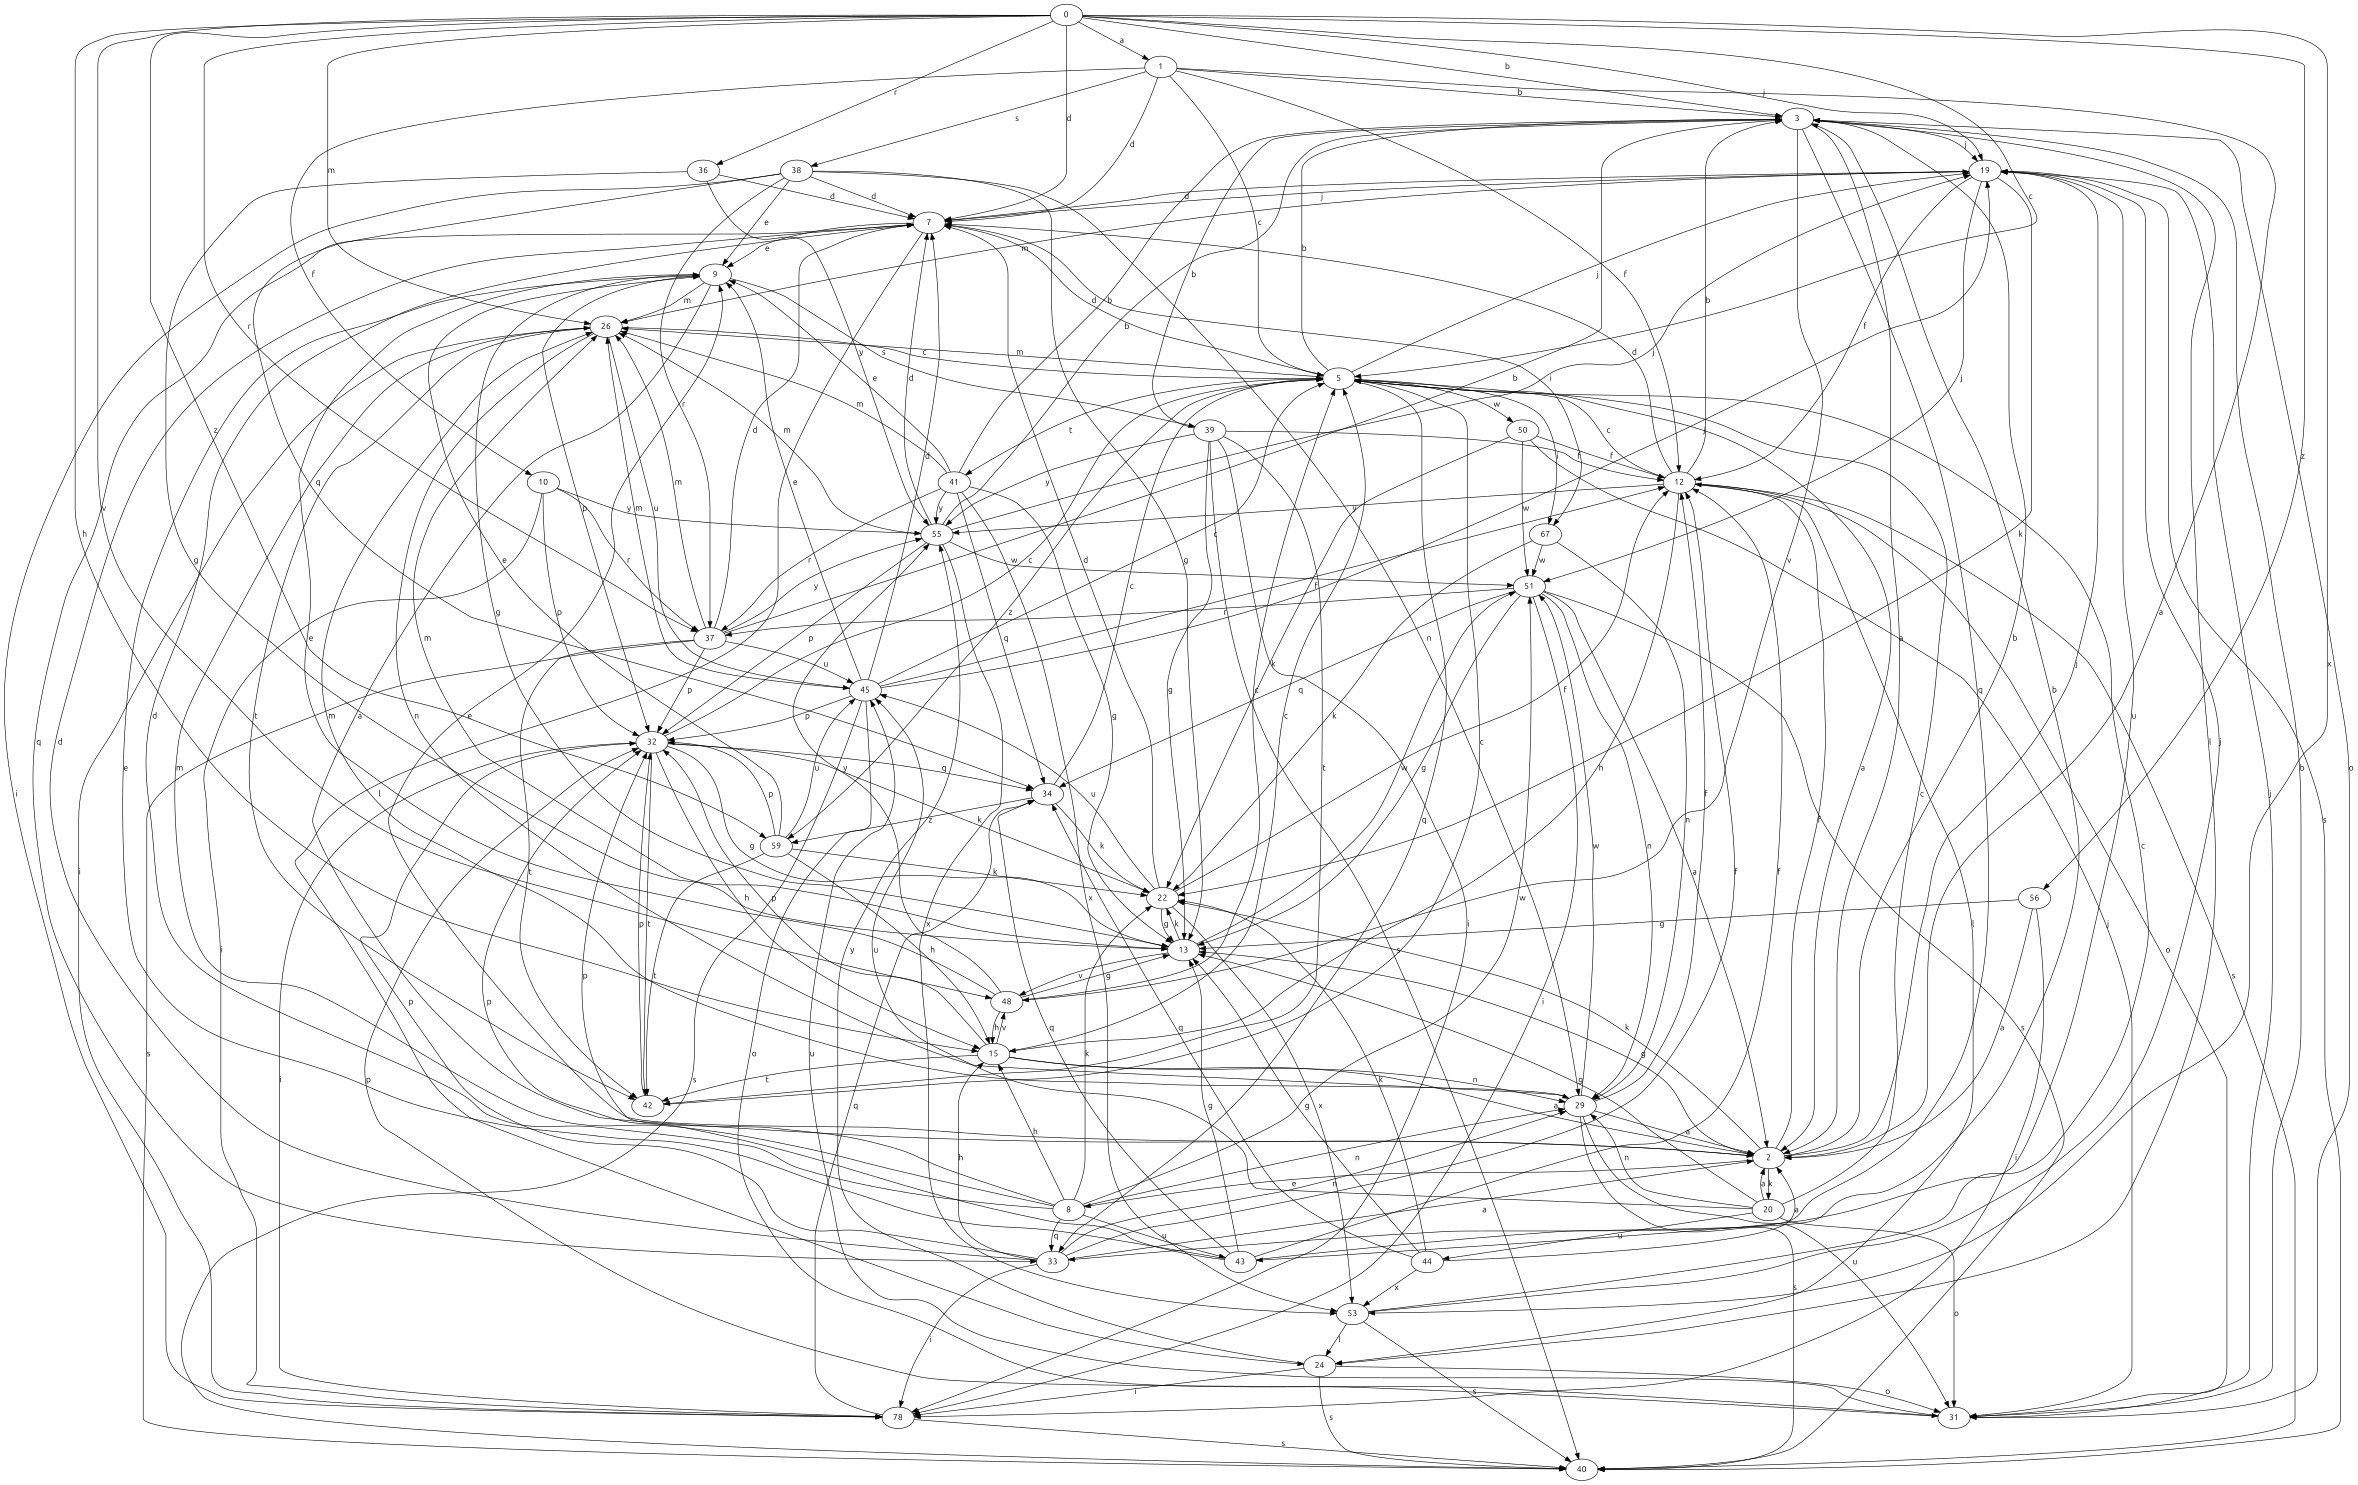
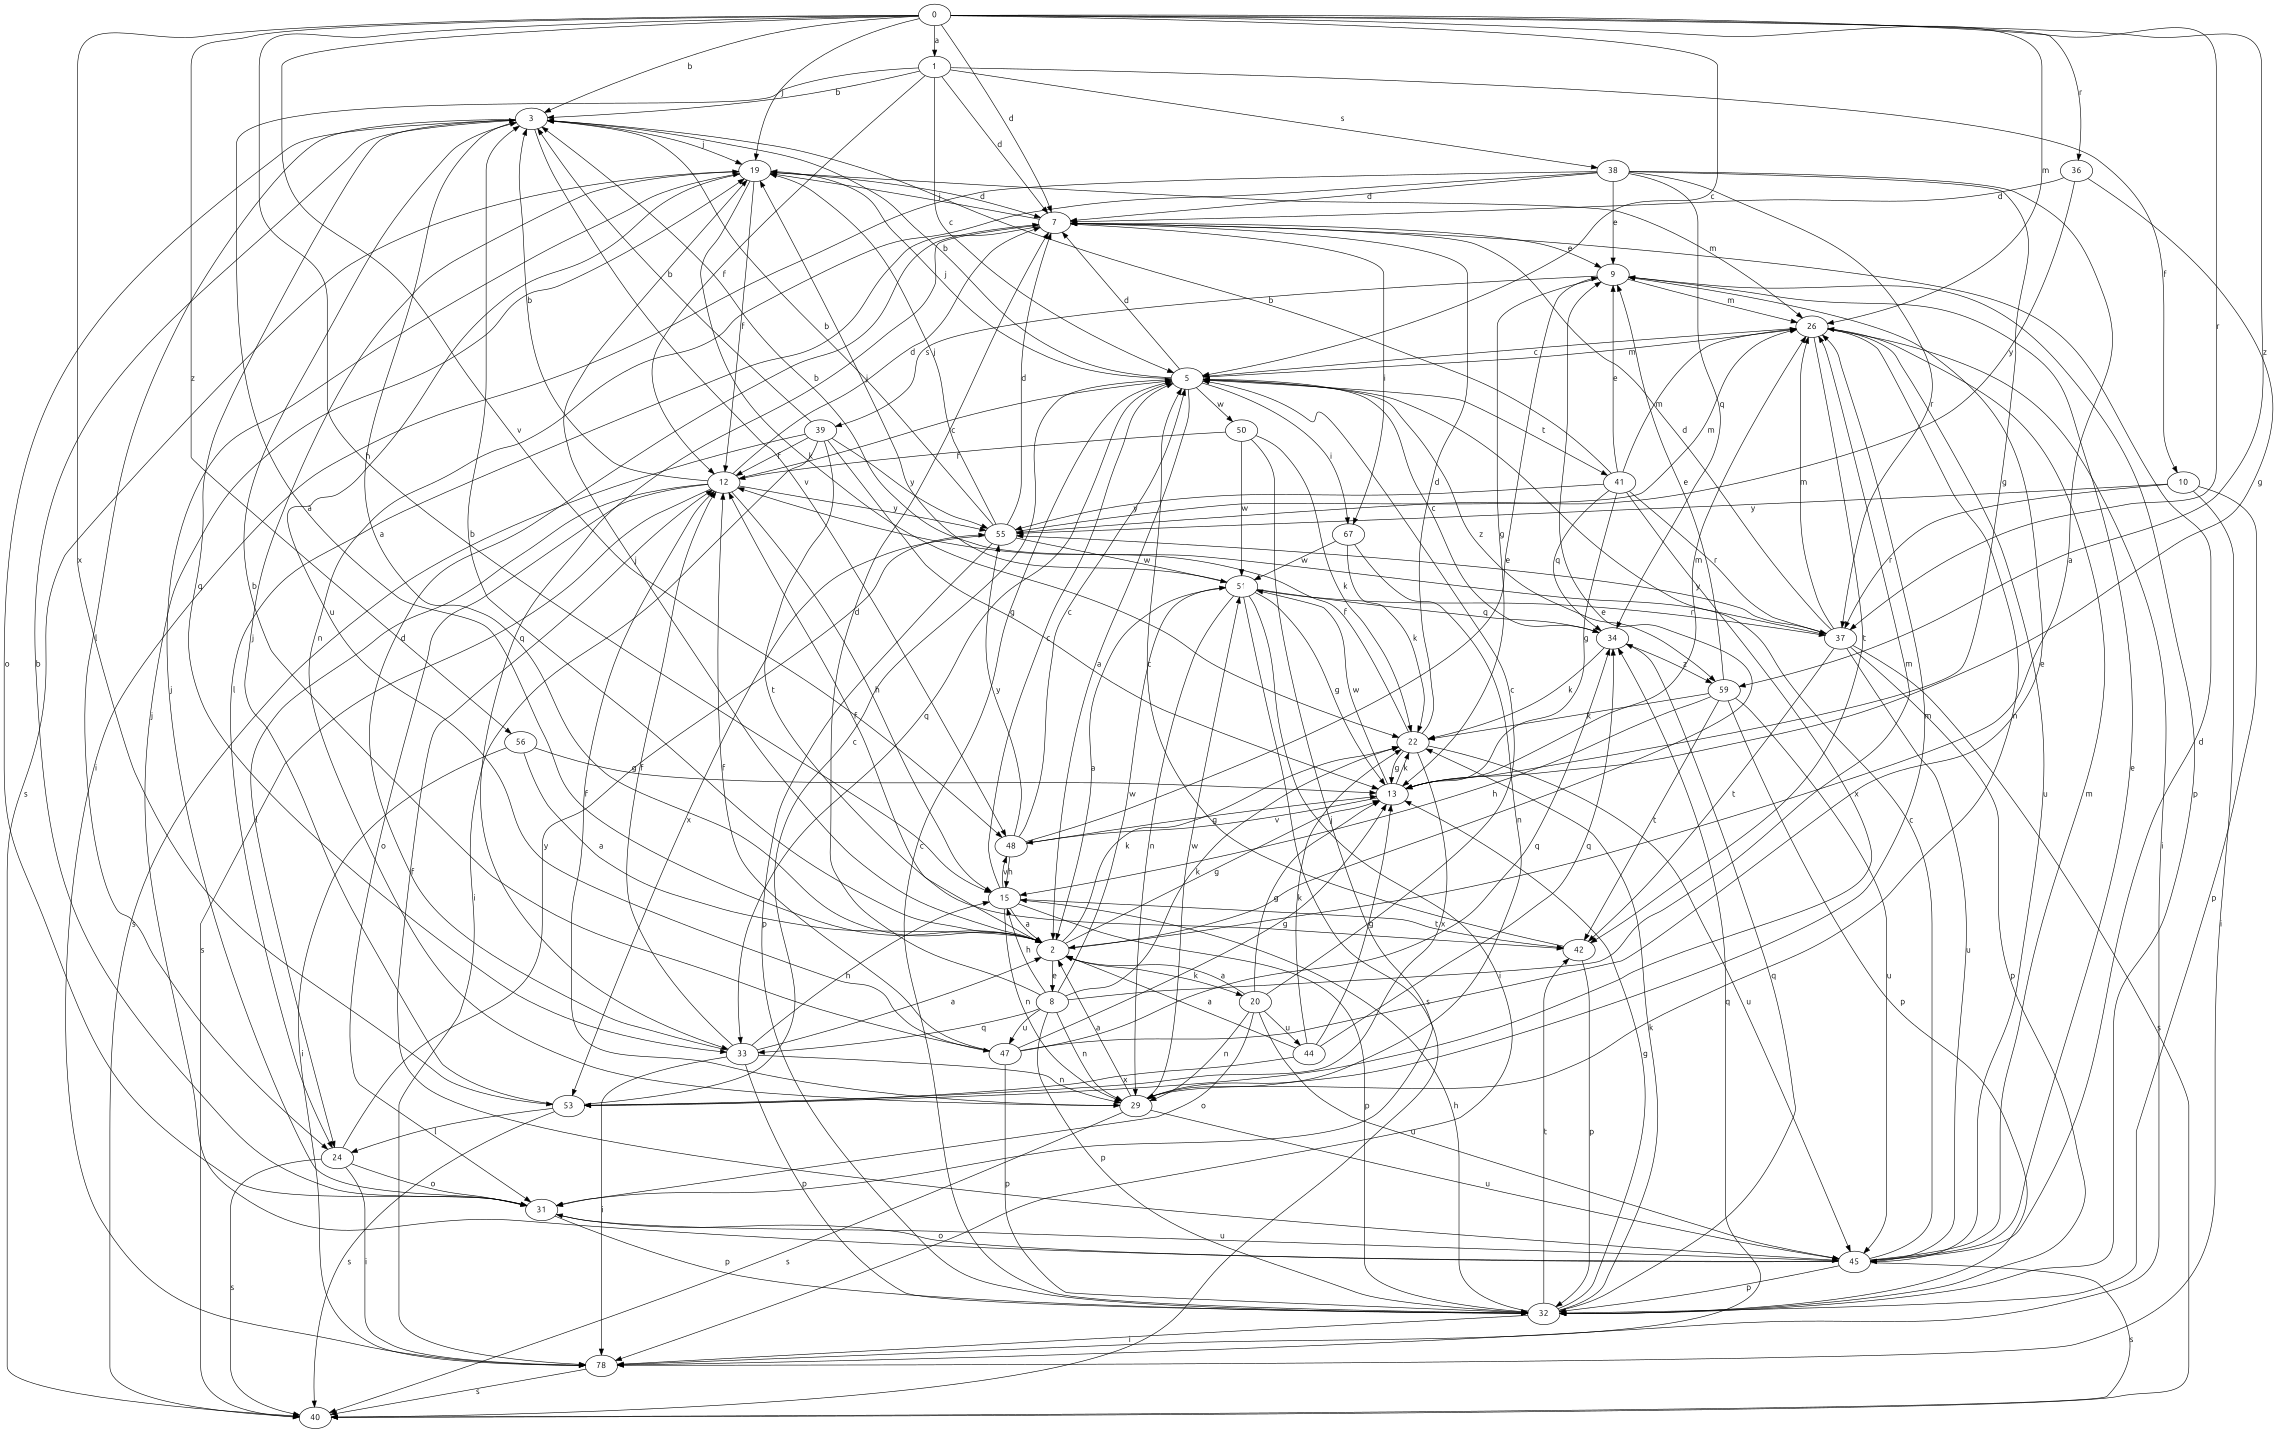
(1870, 451) -> (904, 477)
(514, 1080) -> (2006, 712)
(1795, 1228) -> (1491, 1189)
(1240, 1262) -> (1005, 1054)
